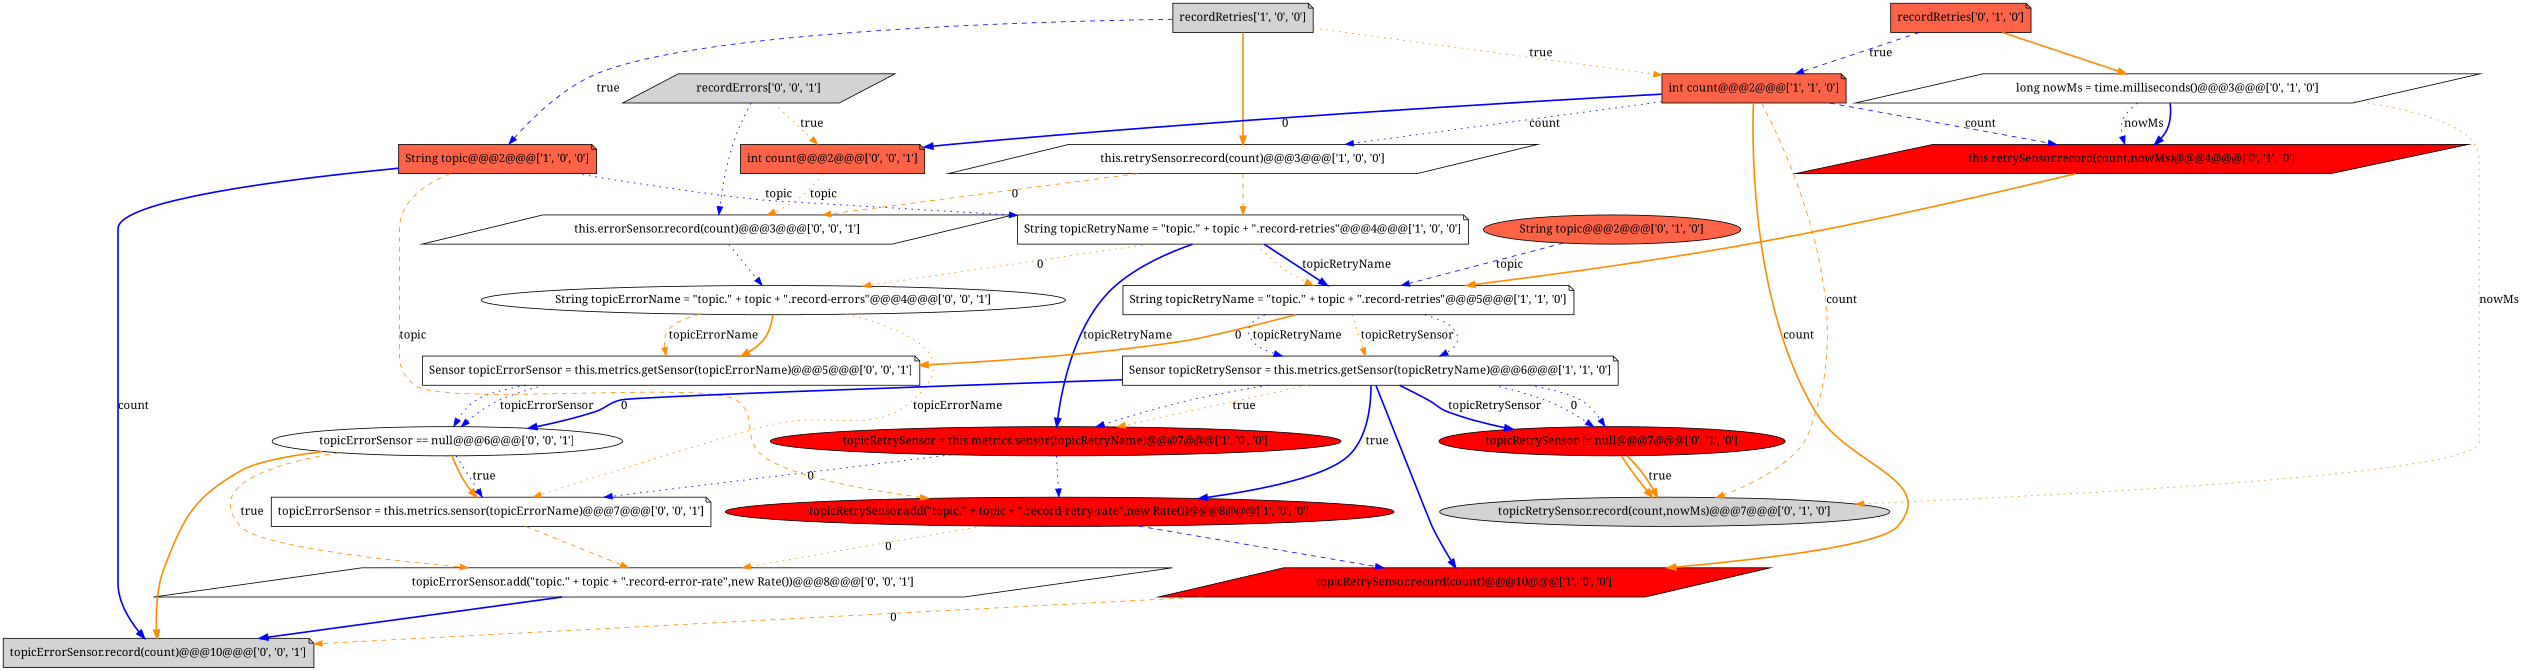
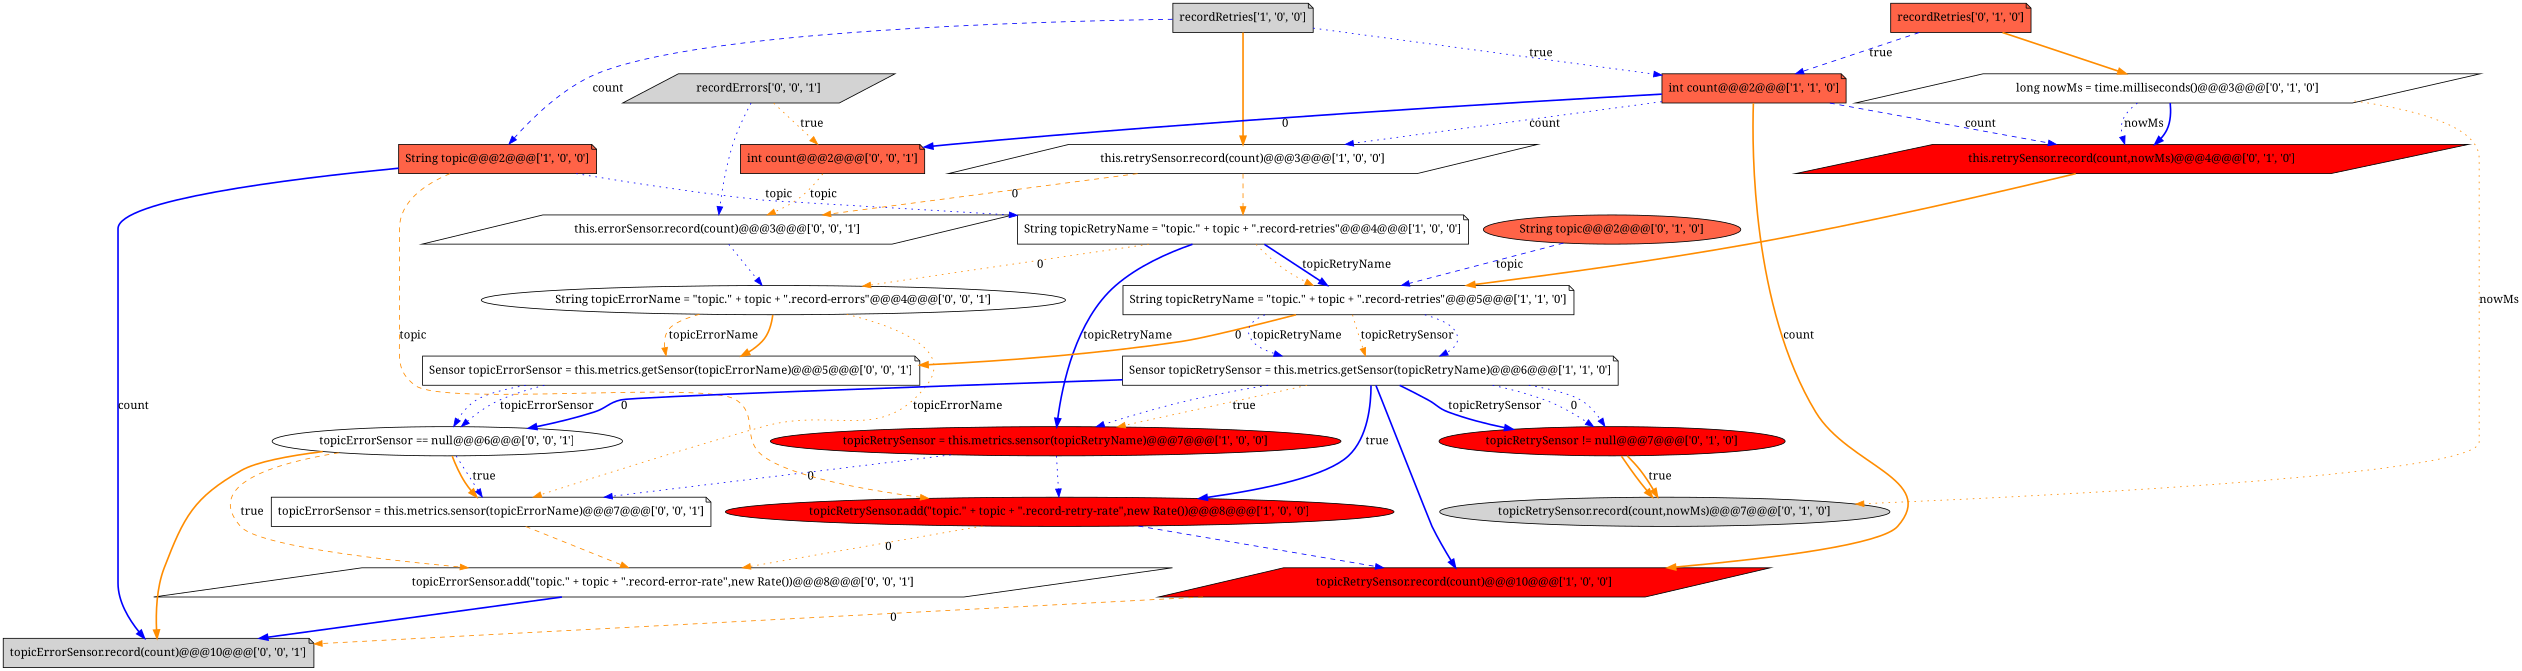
(1484, 51) -> (1484, 51)
(608, 88) -> (608, 88)
(1827, 317) -> none
